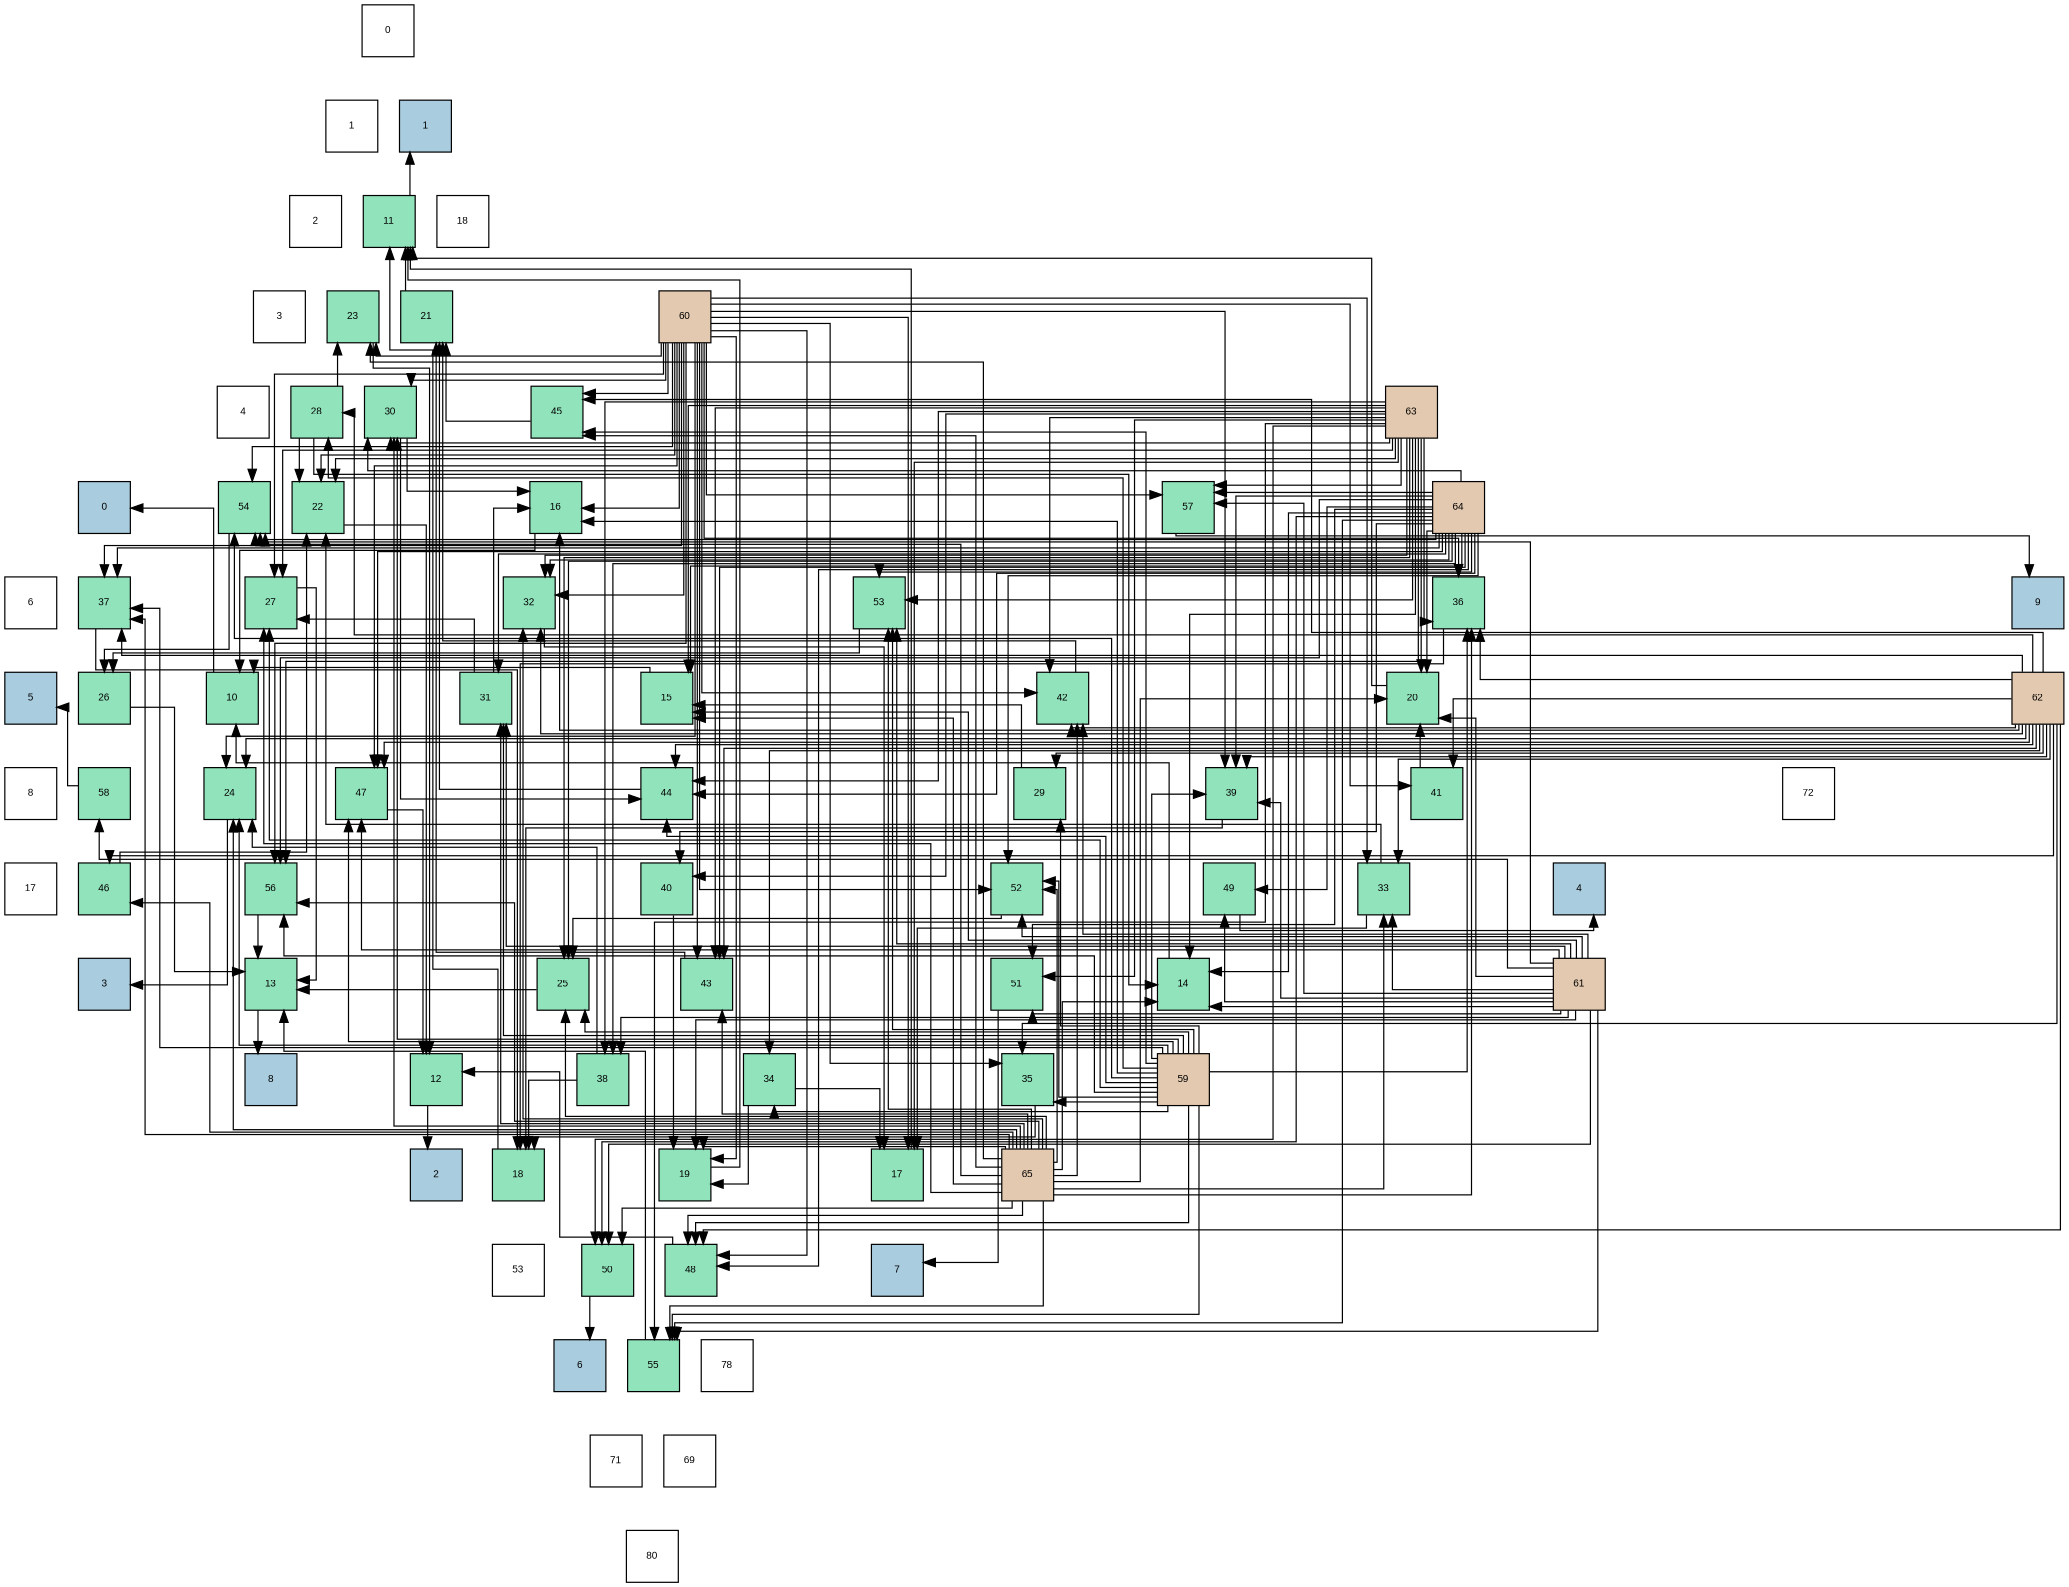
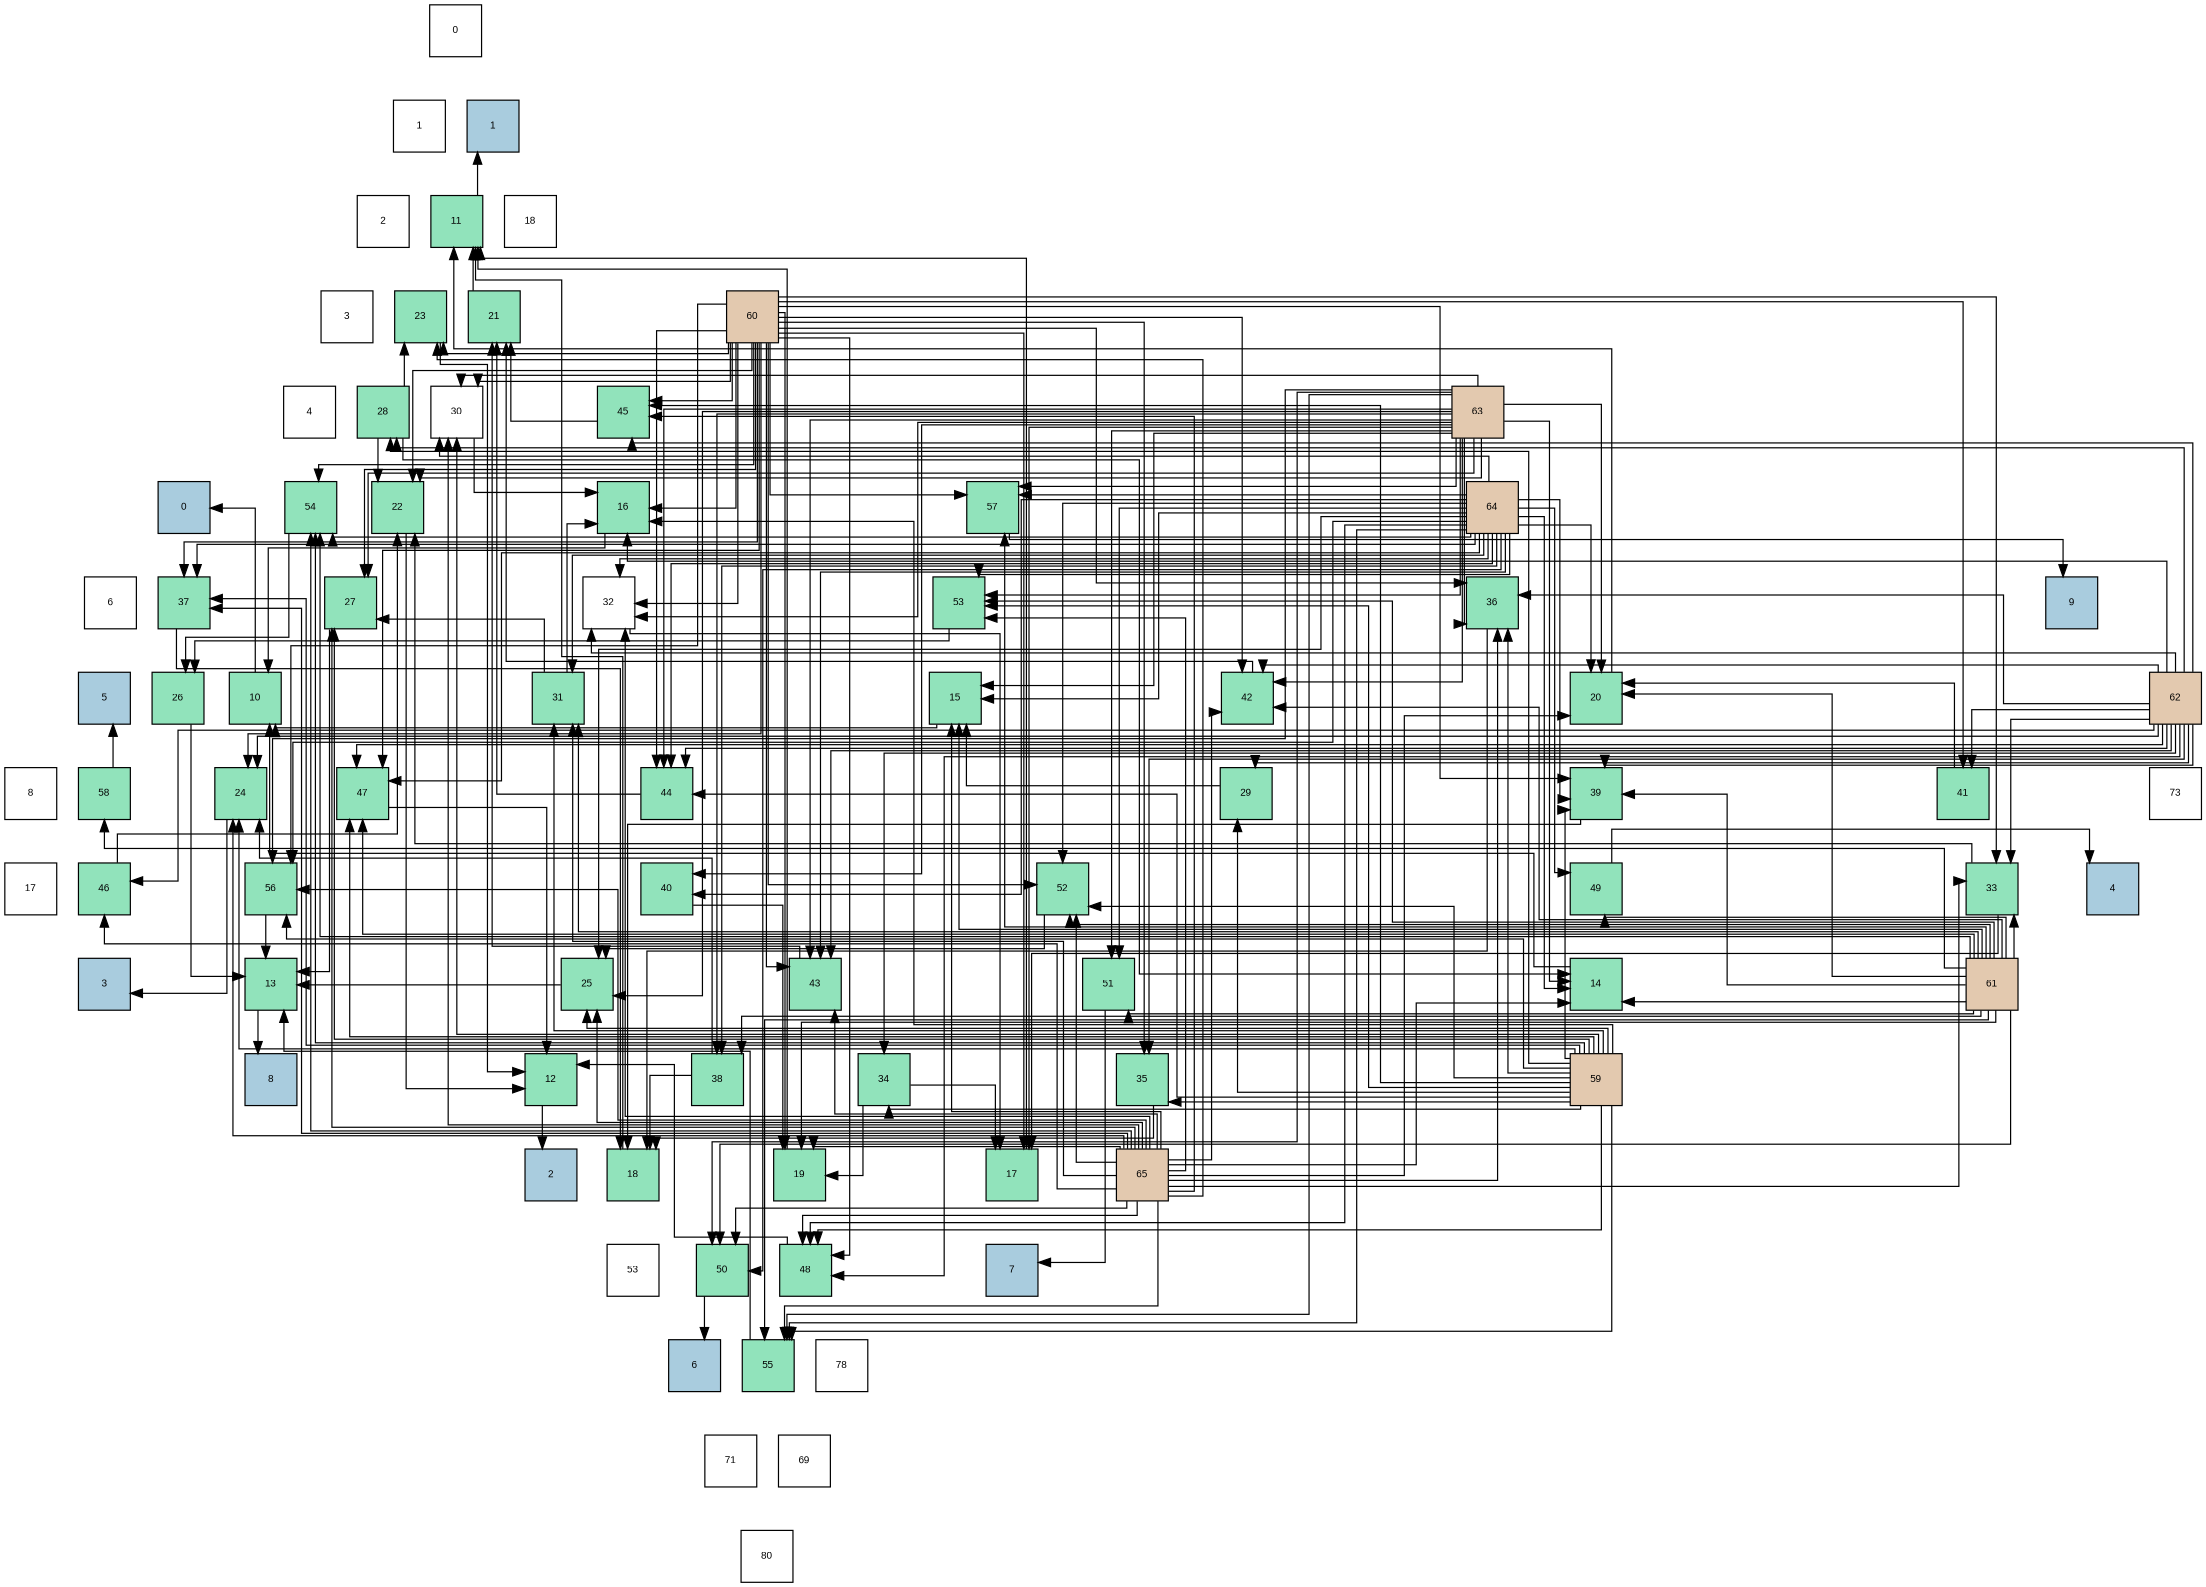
(390, 412) -> (457, 412)
(529, 603) -> (609, 603)
(1459, 655) -> none
(1809, 794) -> (2176, 794)
(408, 799) -> (657, 496)
